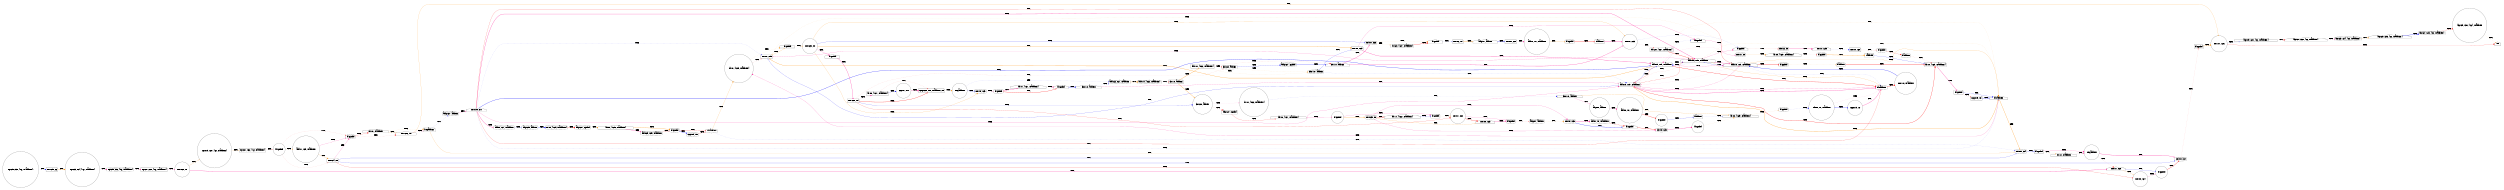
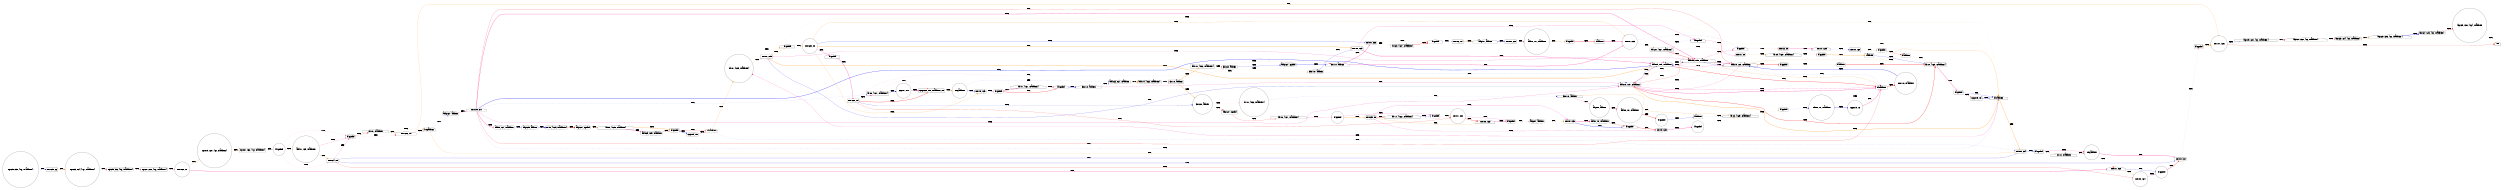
(598, 44) -> (673, 103)
